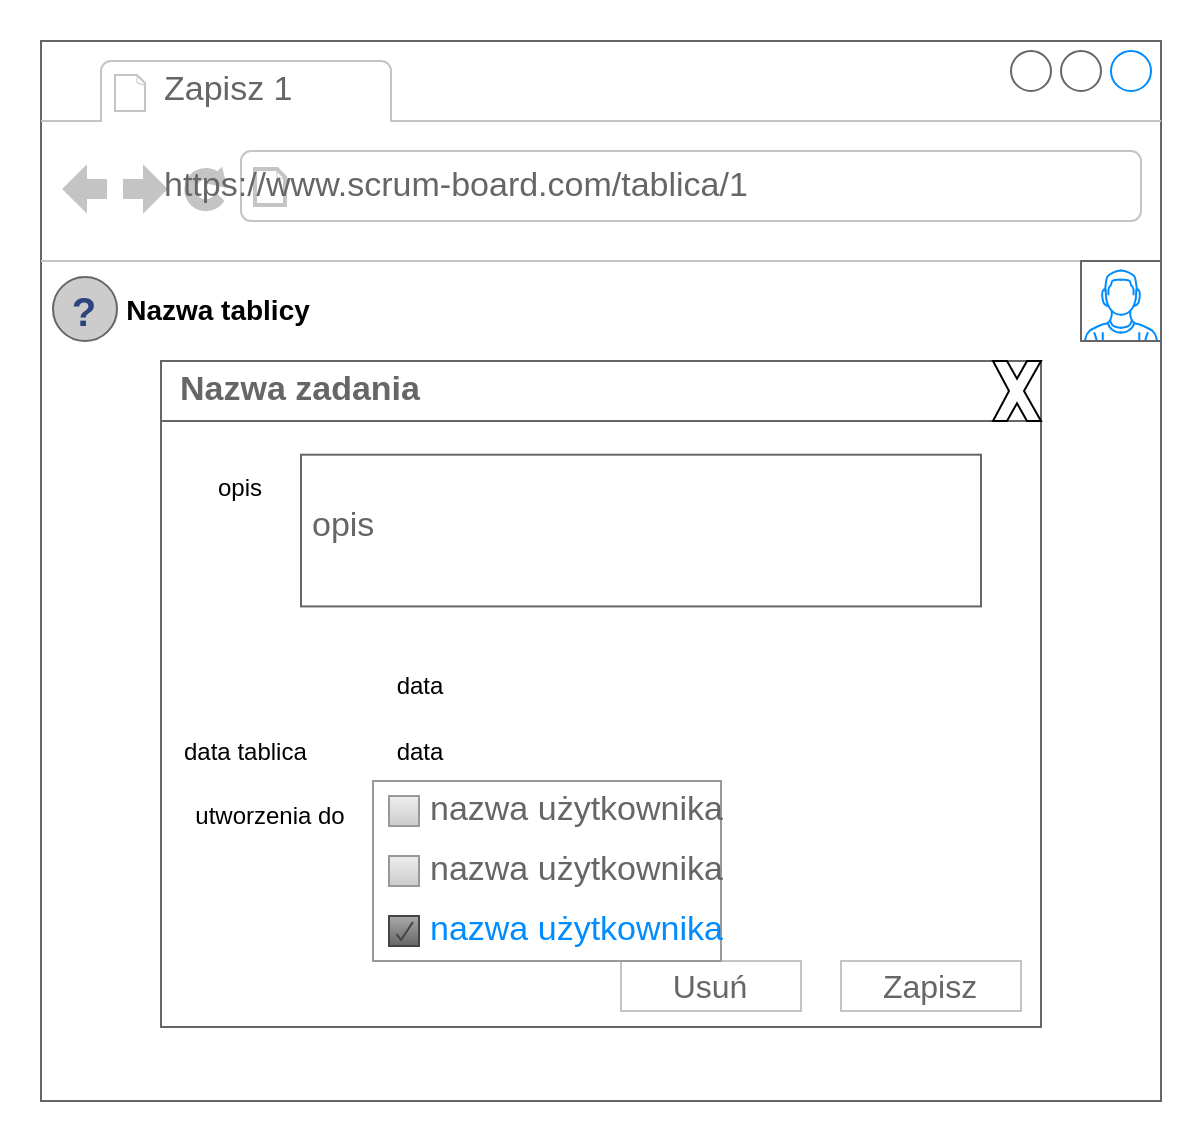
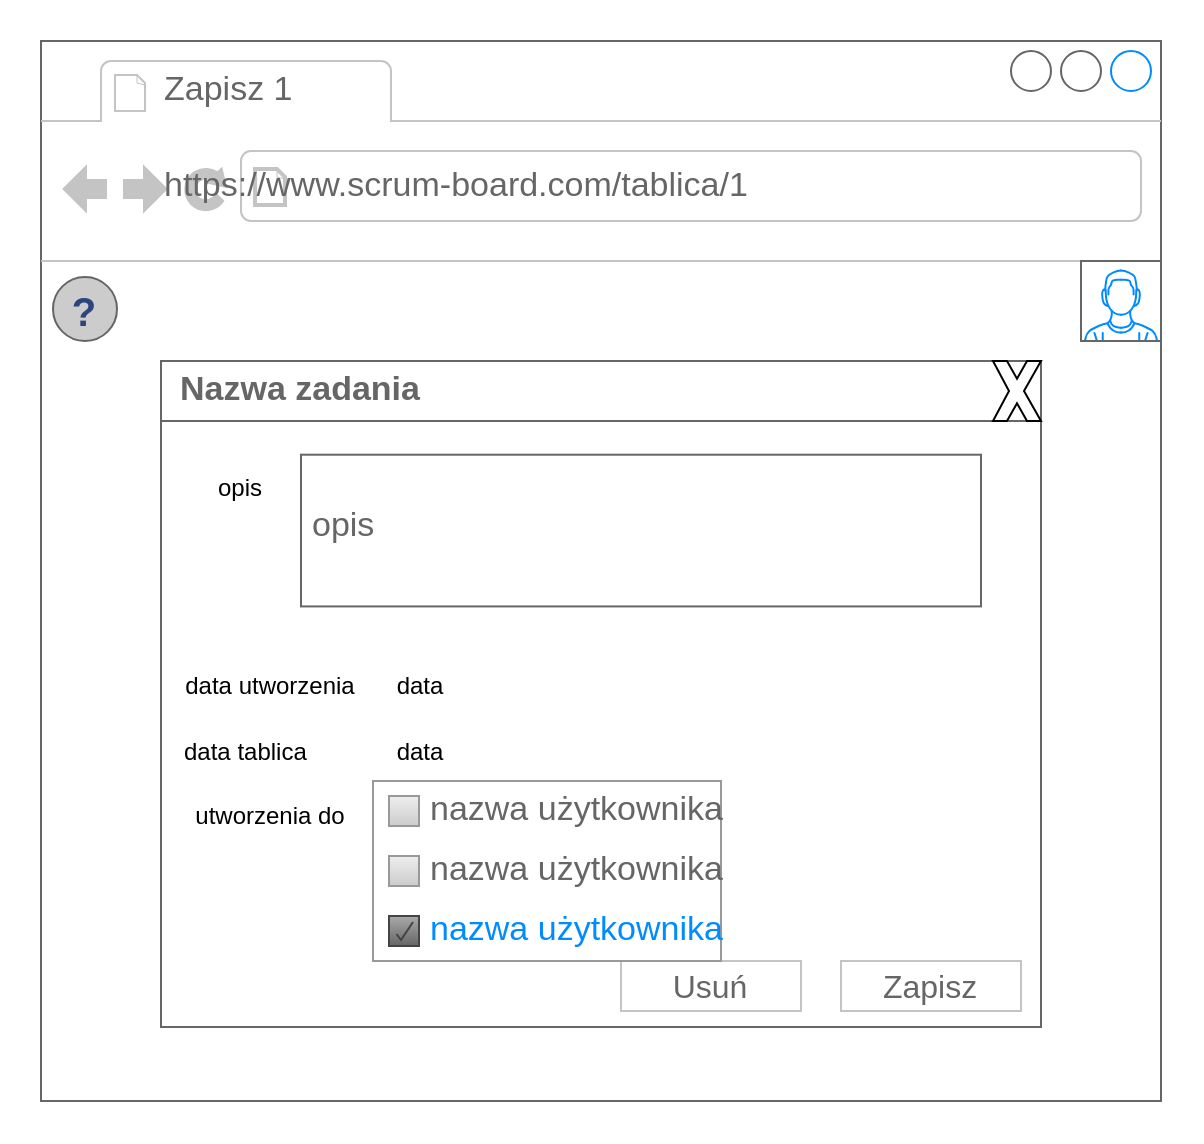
(219, 311) -> none
none -> (271, 687)
